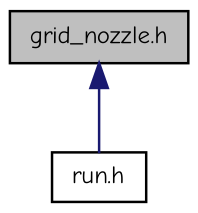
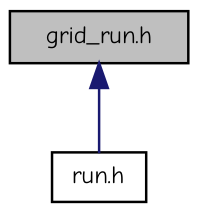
(99, 37) -> (99, 37)
